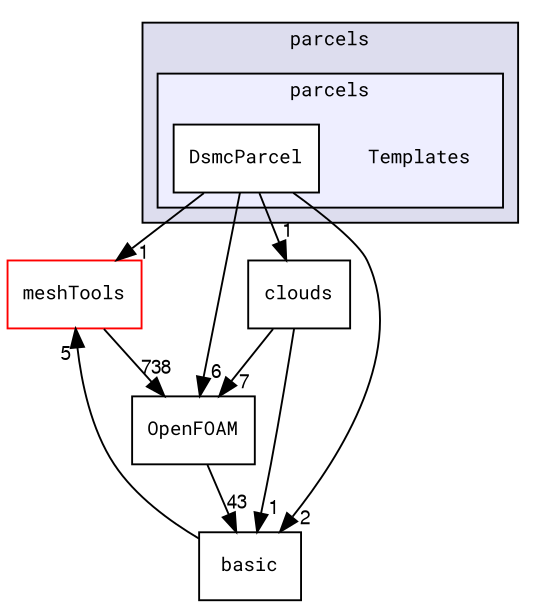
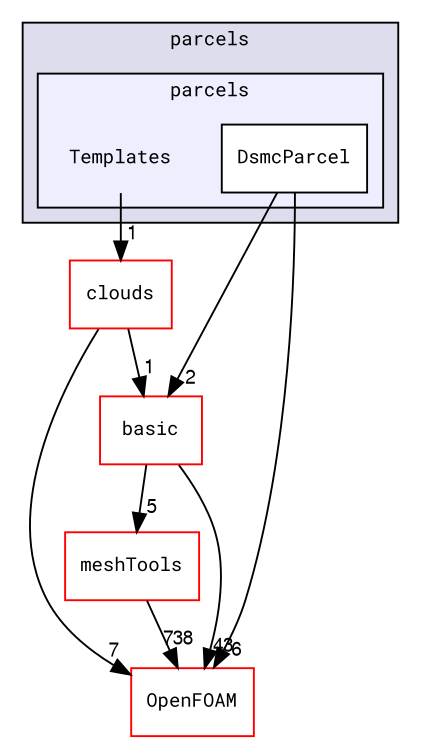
(269, 218) -> (121, 217)
(150, 234) -> none
(299, 294) -> (121, 294)
(193, 430) -> (193, 702)
(218, 490) -> (219, 553)
(250, 566) -> (151, 430)
